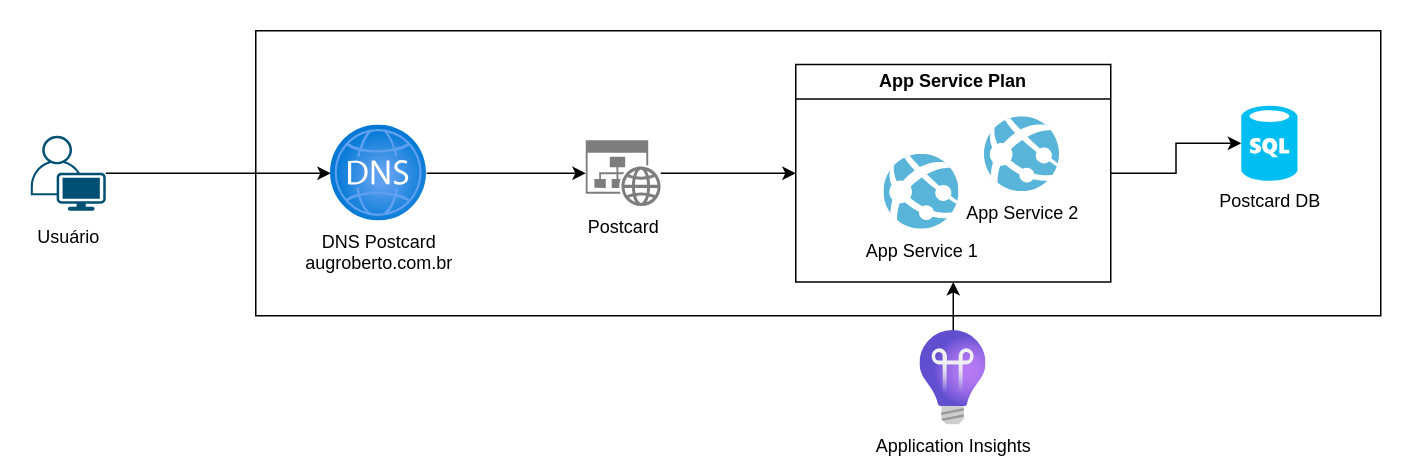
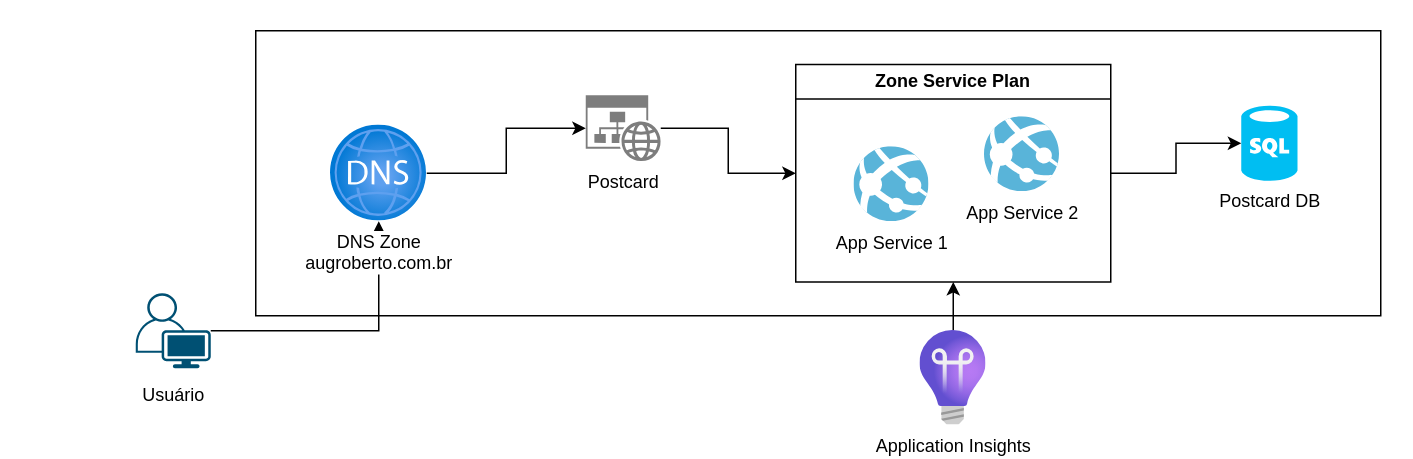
(953, 82) -> (953, 82)
(68, 173) -> (173, 331)
(623, 173) -> (623, 128)
(922, 192) -> (892, 185)
(380, 253) -> (380, 253)
